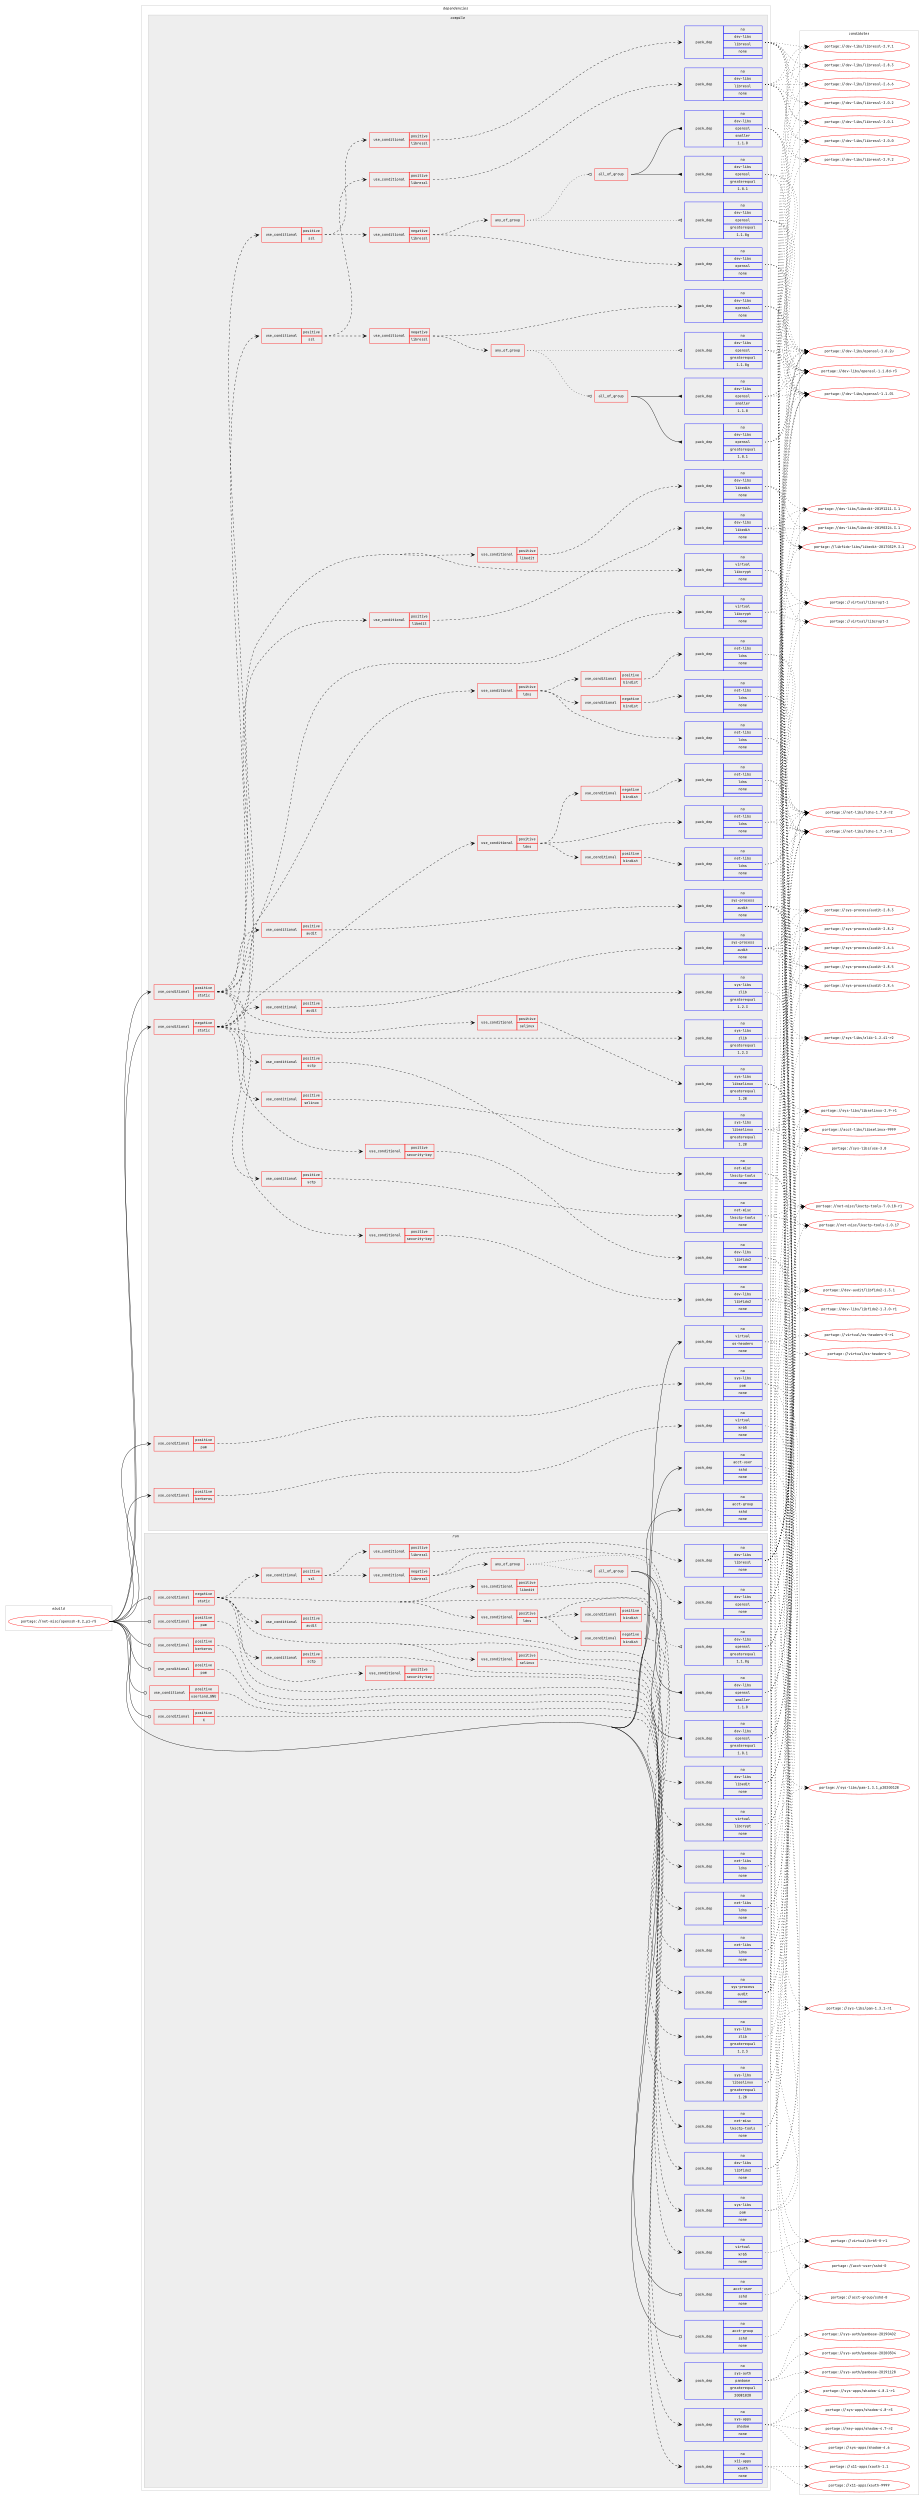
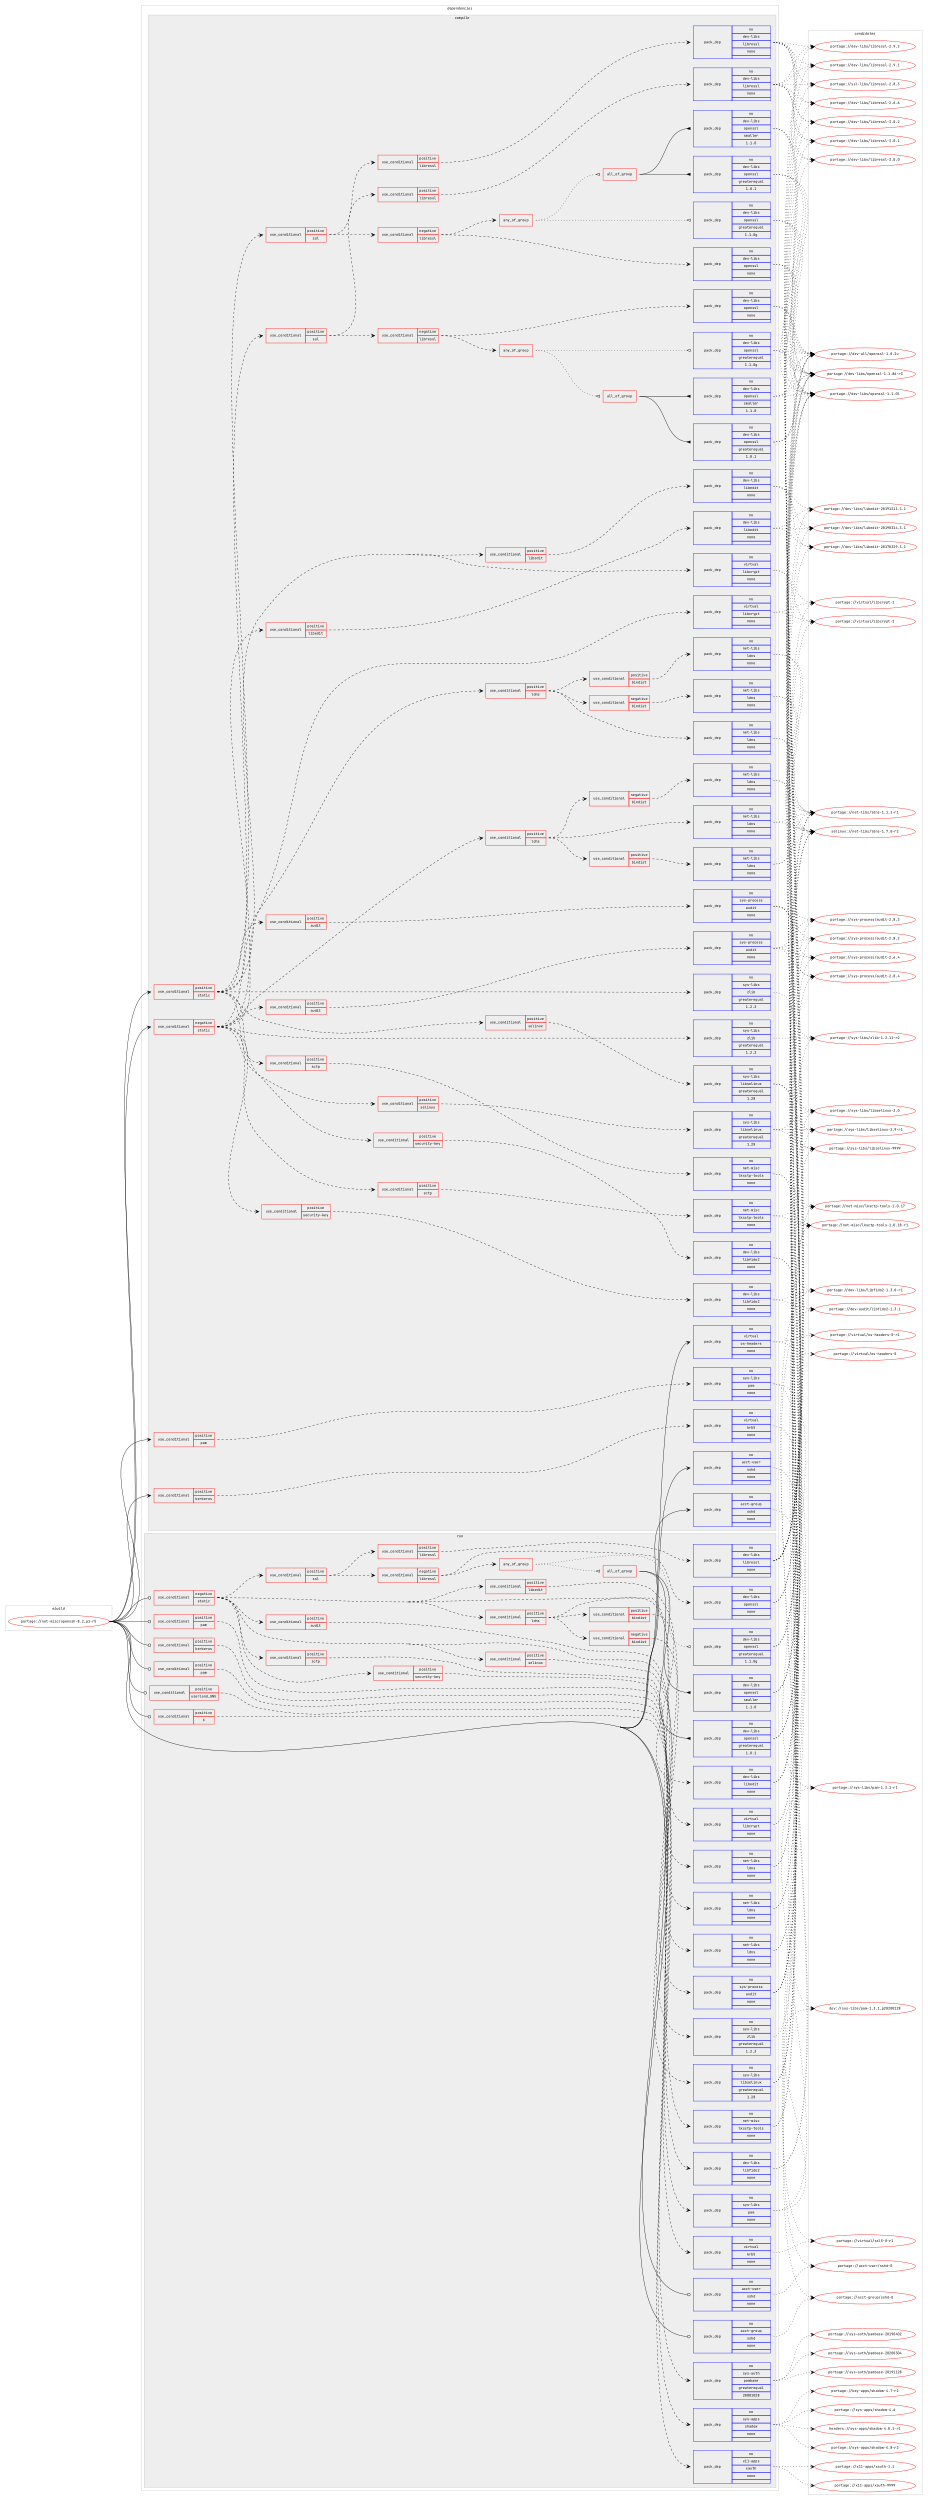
(859, 65) -> (865, 84)
(859, 351) -> (865, 354)
(859, 547) -> (865, 547)
(859, 813) -> (865, 832)
(859, 832) -> (865, 813)
(859, 967) -> none
(859, 1038) -> (865, 1038)
(859, 1130) -> (865, 1149)
(859, 1149) -> (865, 1111)
(859, 1206) -> (865, 1225)
(859, 1788) -> (865, 2009)
(859, 2241) -> (865, 2241)
(859, 2391) -> (865, 2429)
